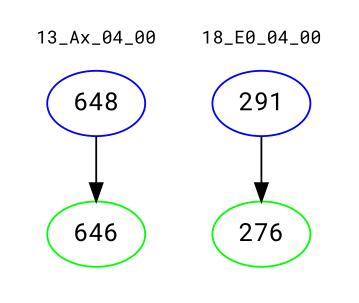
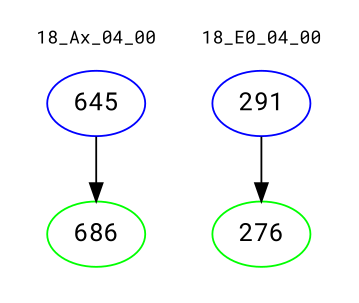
(97, 39) -> (97, 39)
(96, 103) -> (96, 103)
(96, 234) -> (96, 234)
